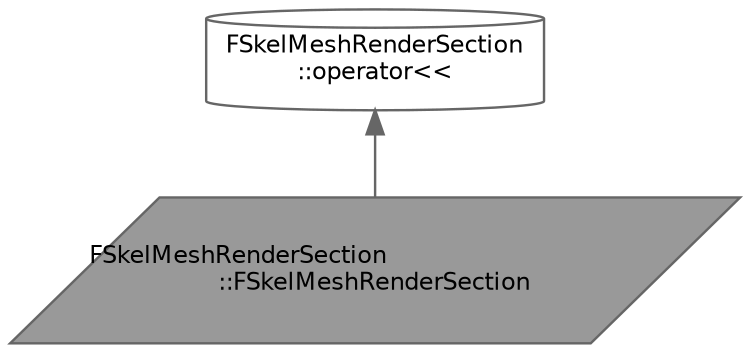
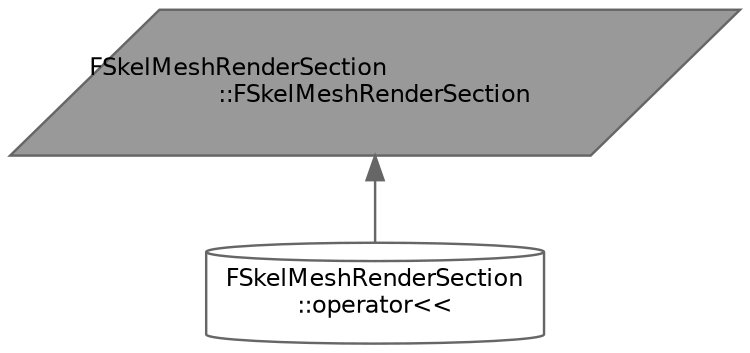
(375, 166) -> (375, 212)
